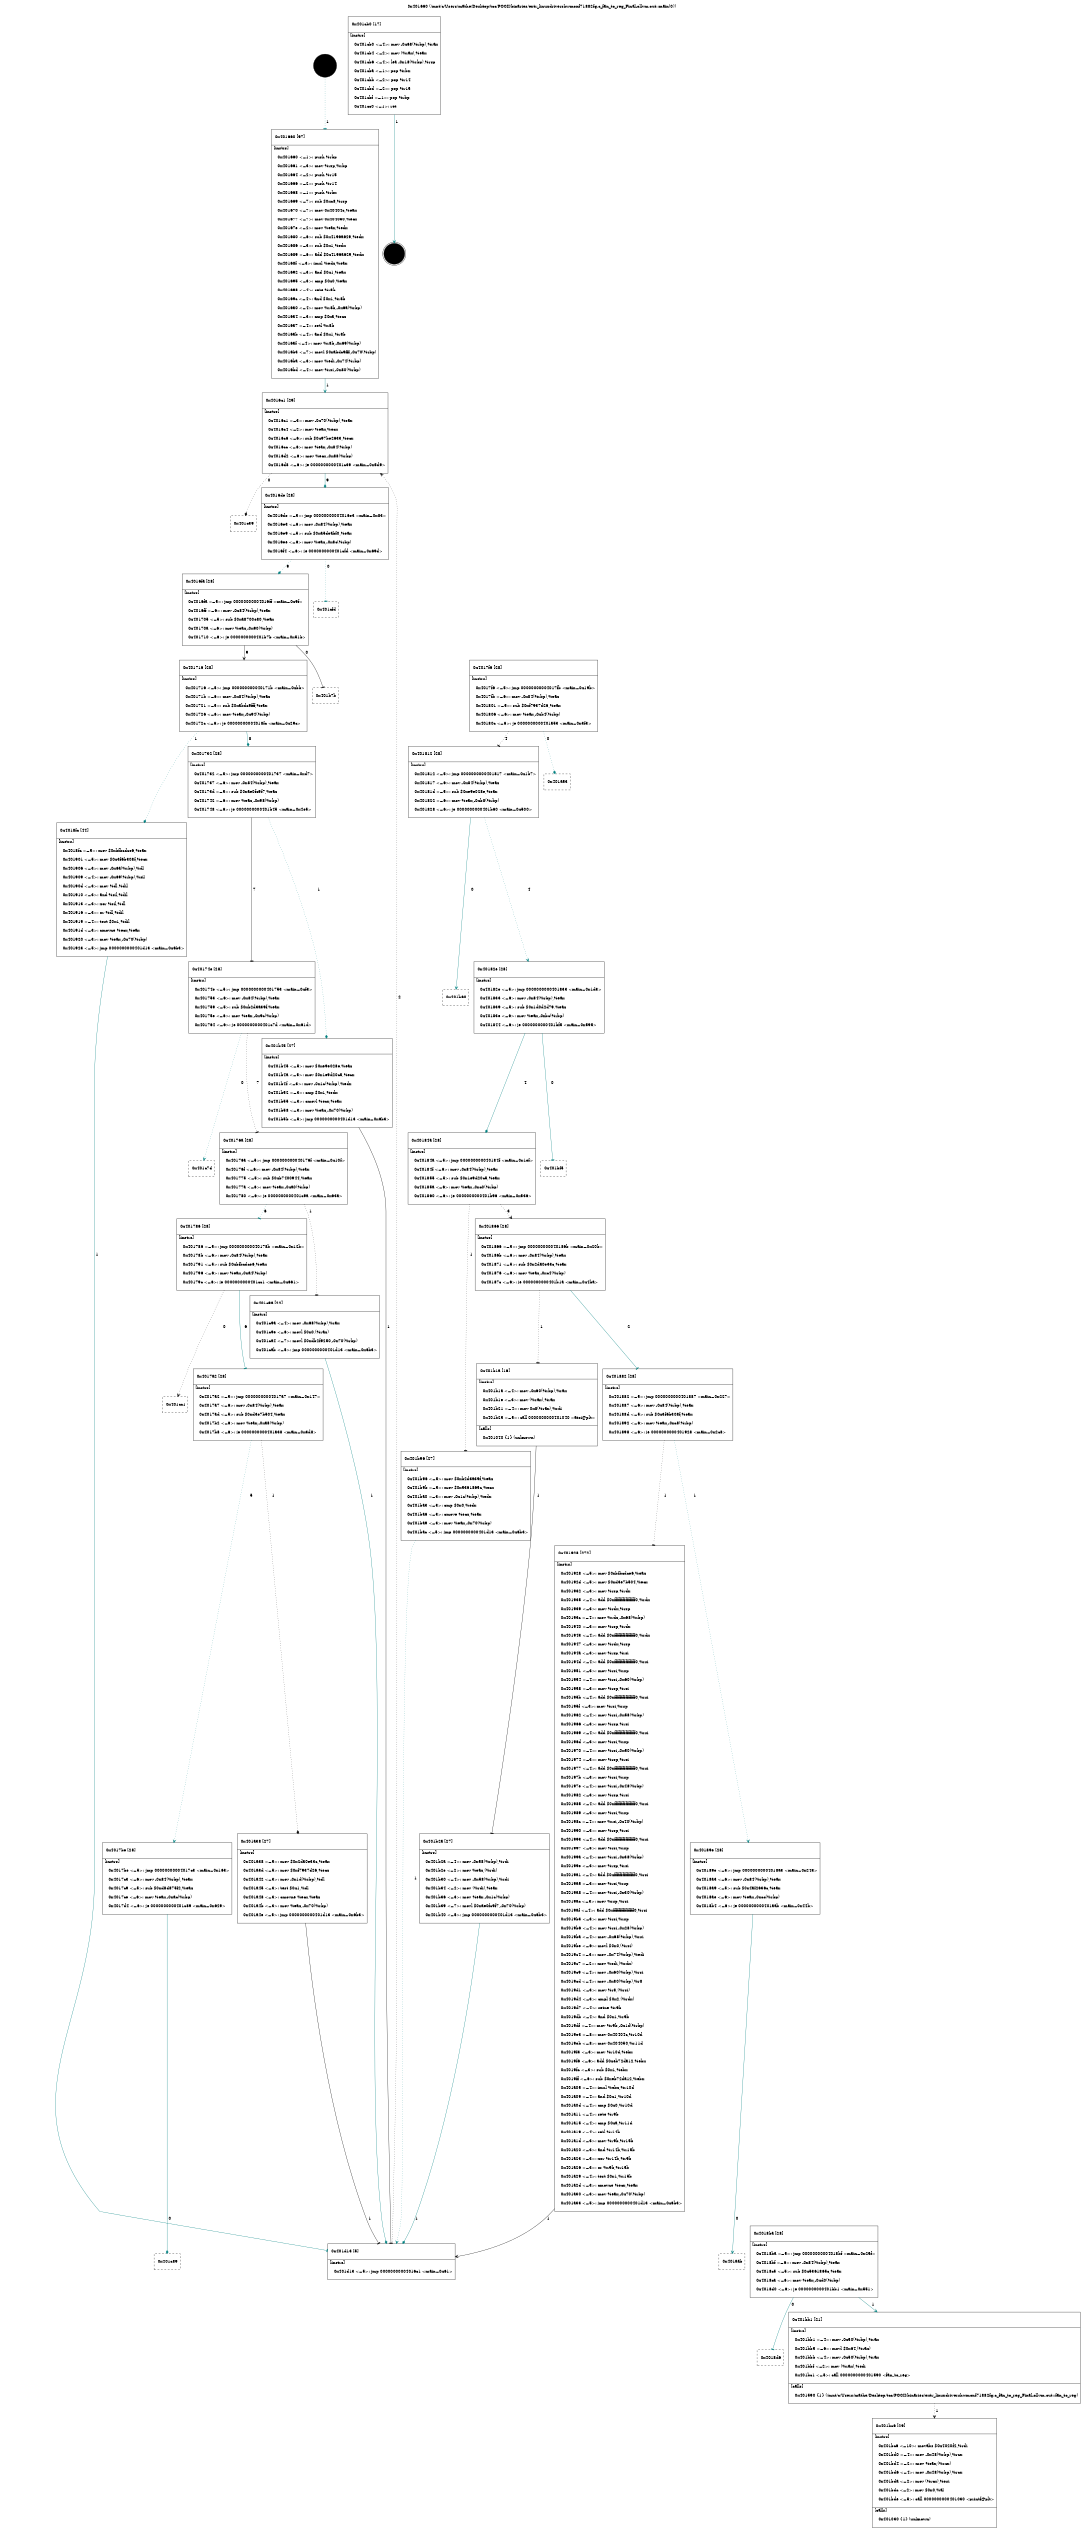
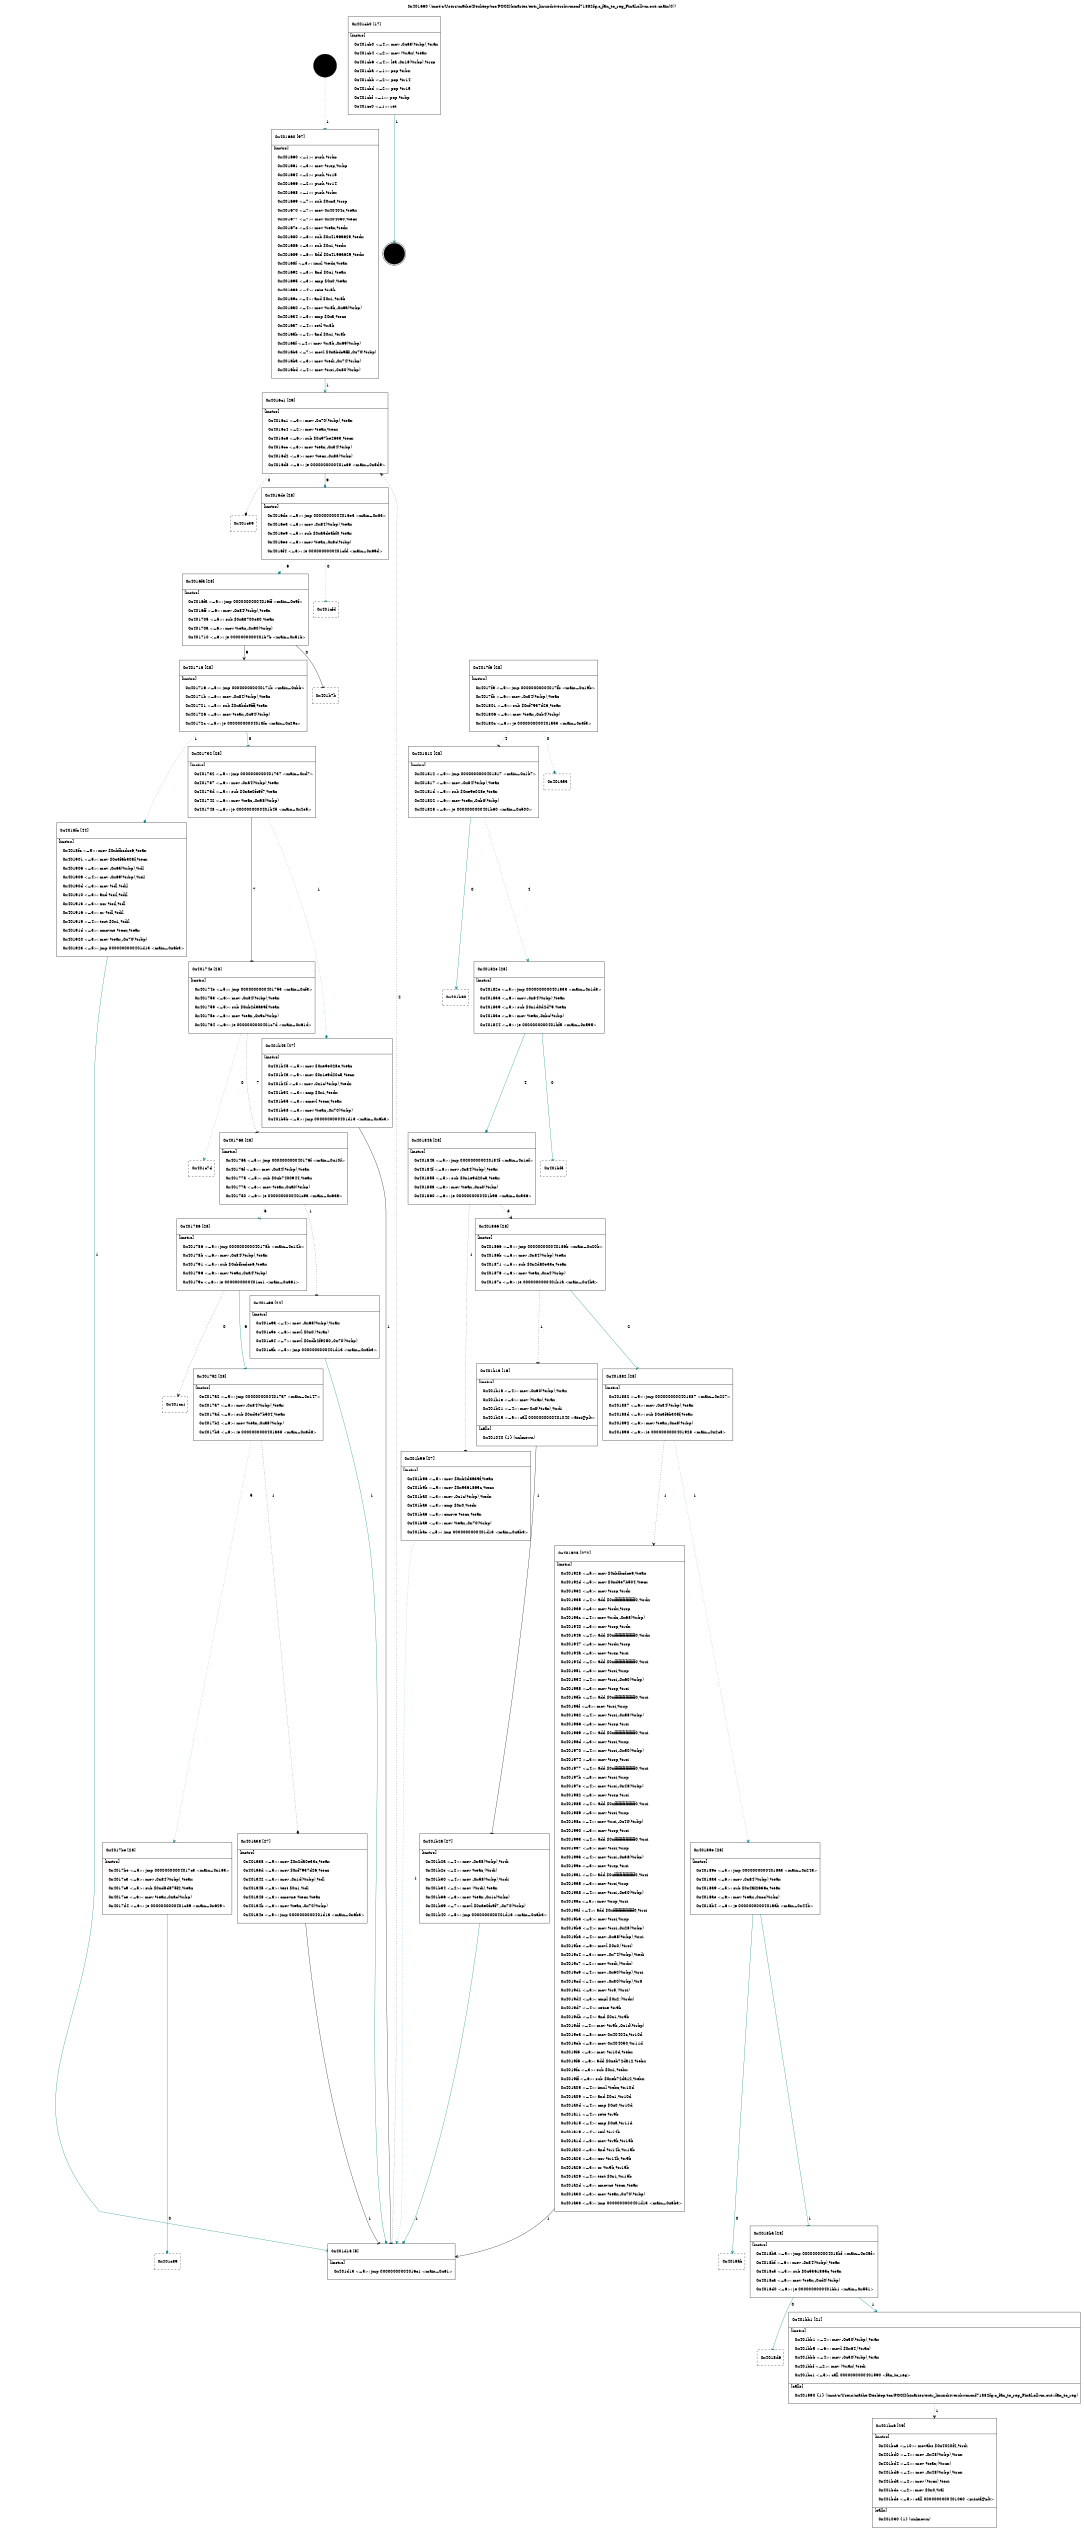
(247, 738) -> (247, 738)
(659, 1492) -> (659, 1492)
none -> (784, 2069)
